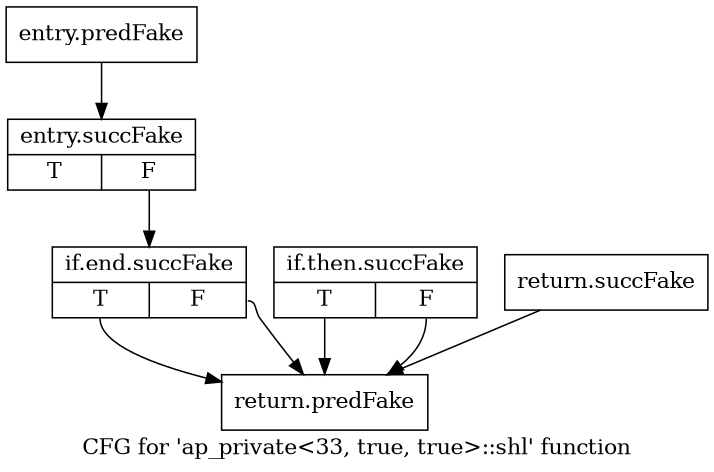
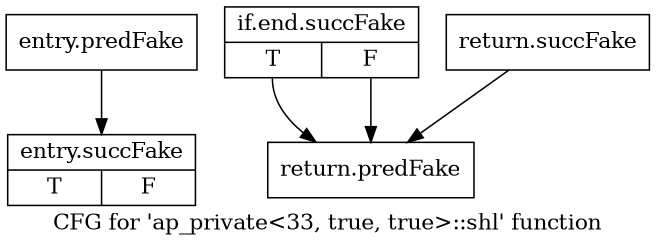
(149, 211) -> none
(375, 282) -> none
